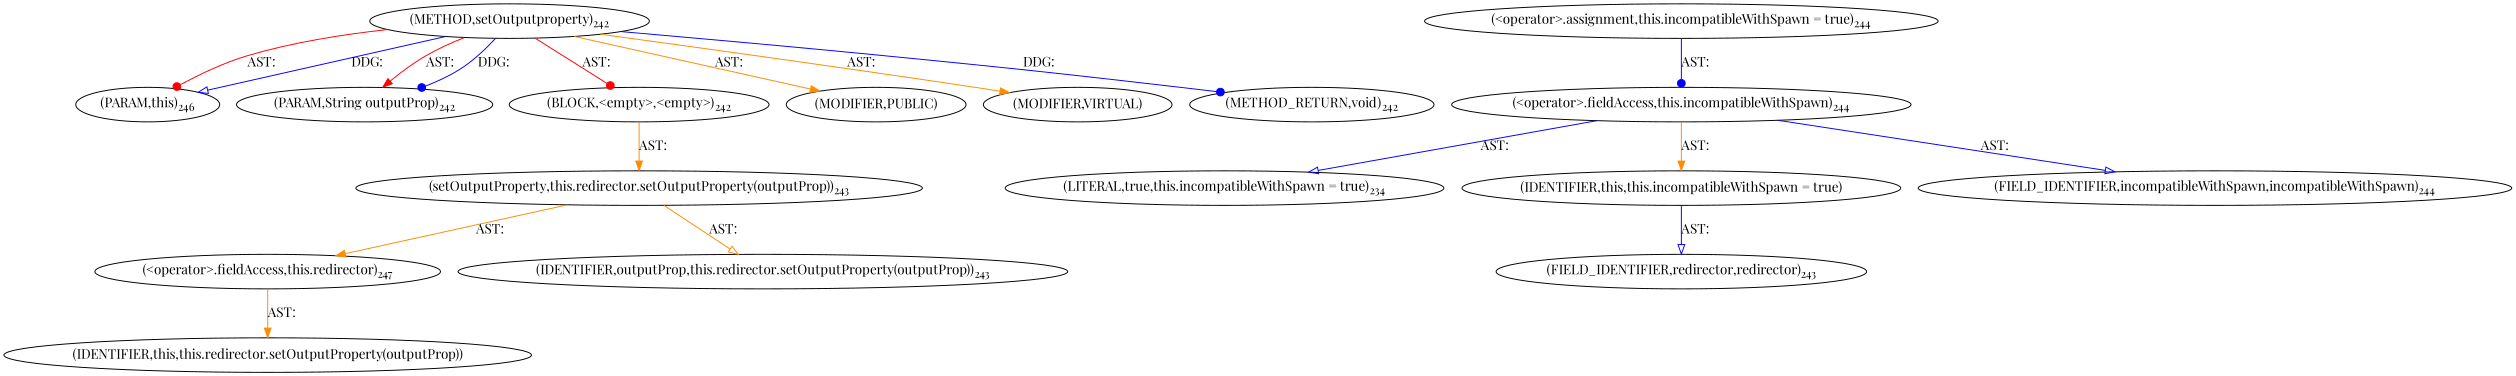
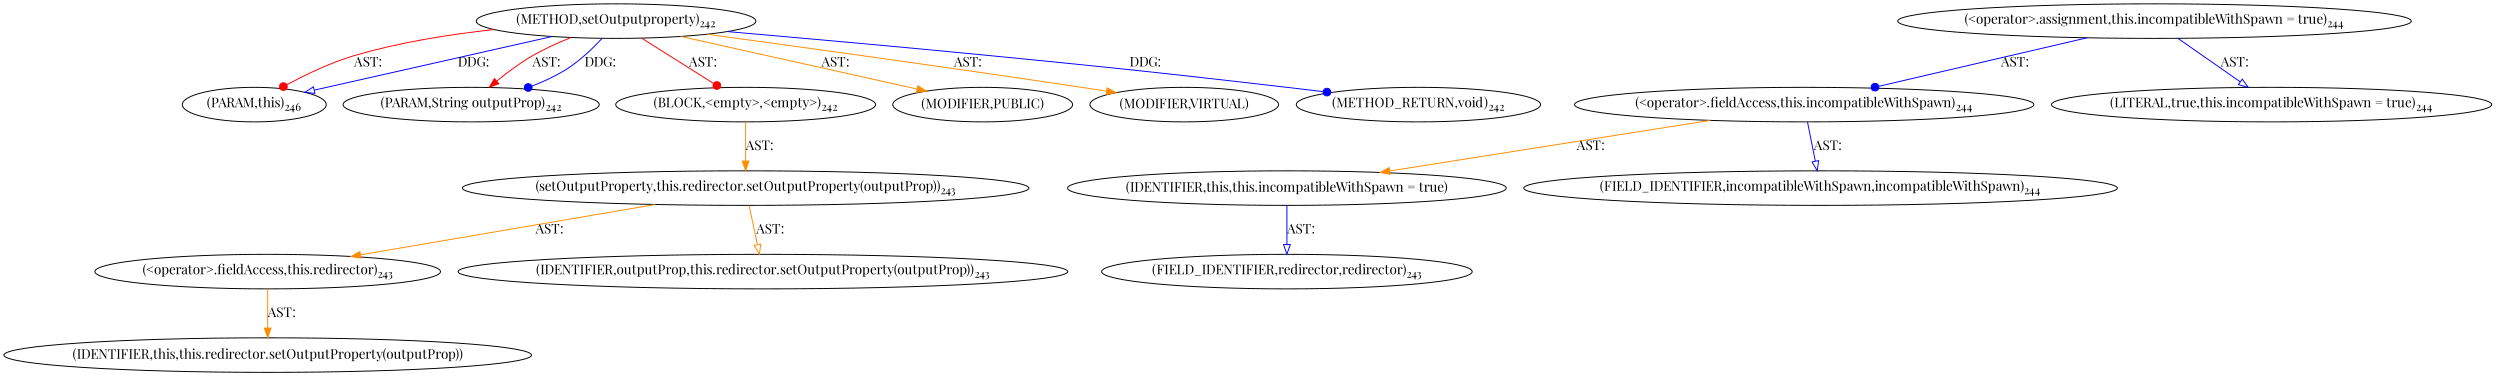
(1457, 146) -> (2209, 60)
(1378, 187) -> (2425, 103)
(385, 270) -> (385, 270)
